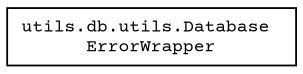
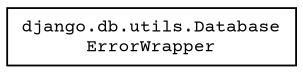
(152, 37) -> (152, 37)
